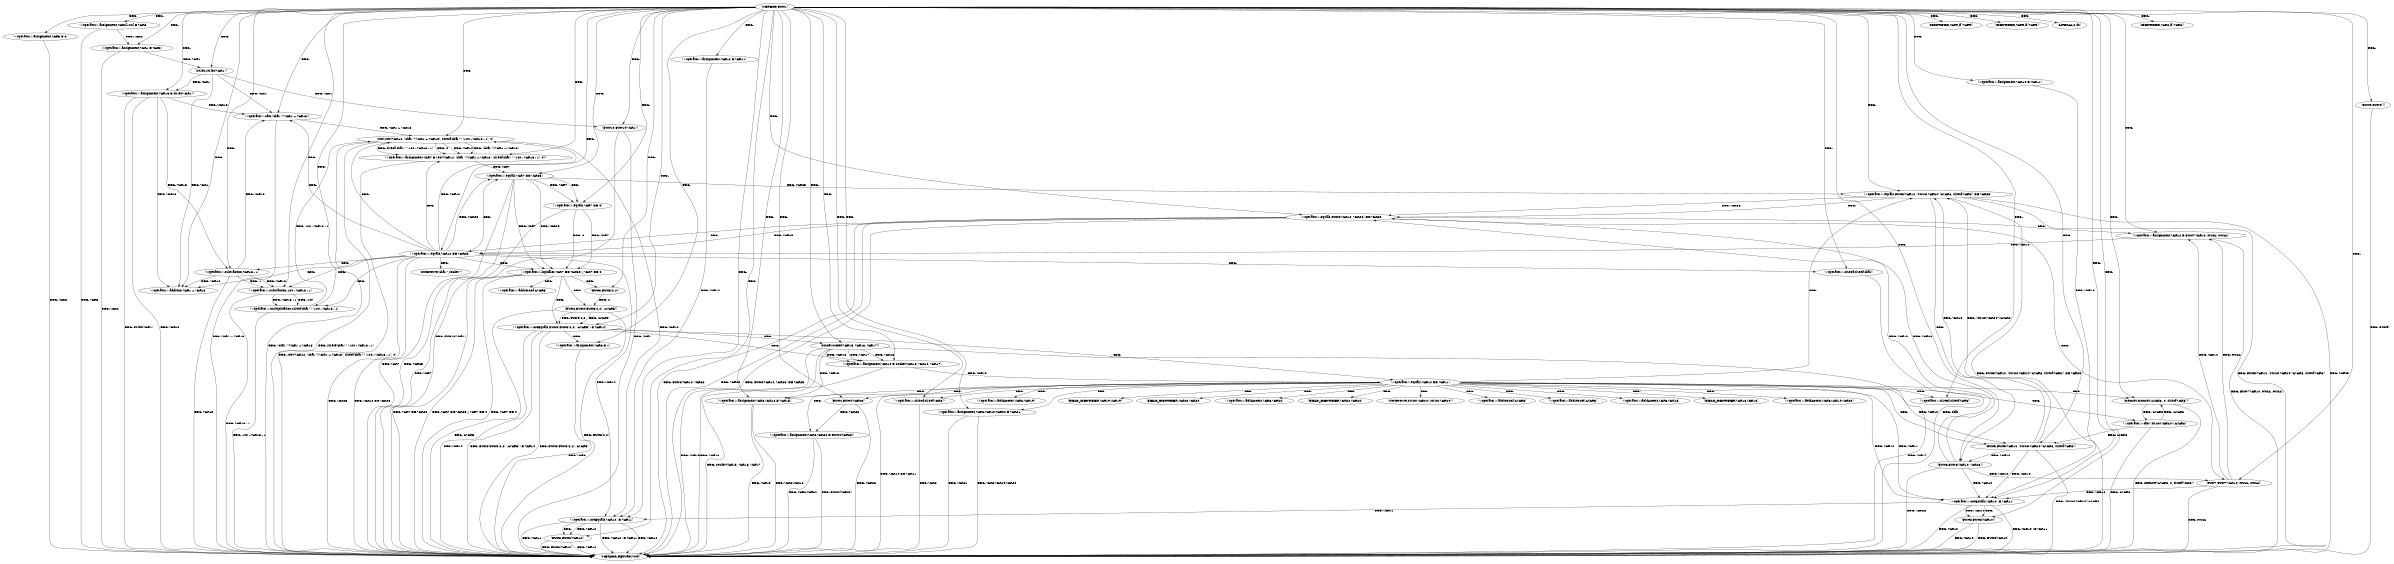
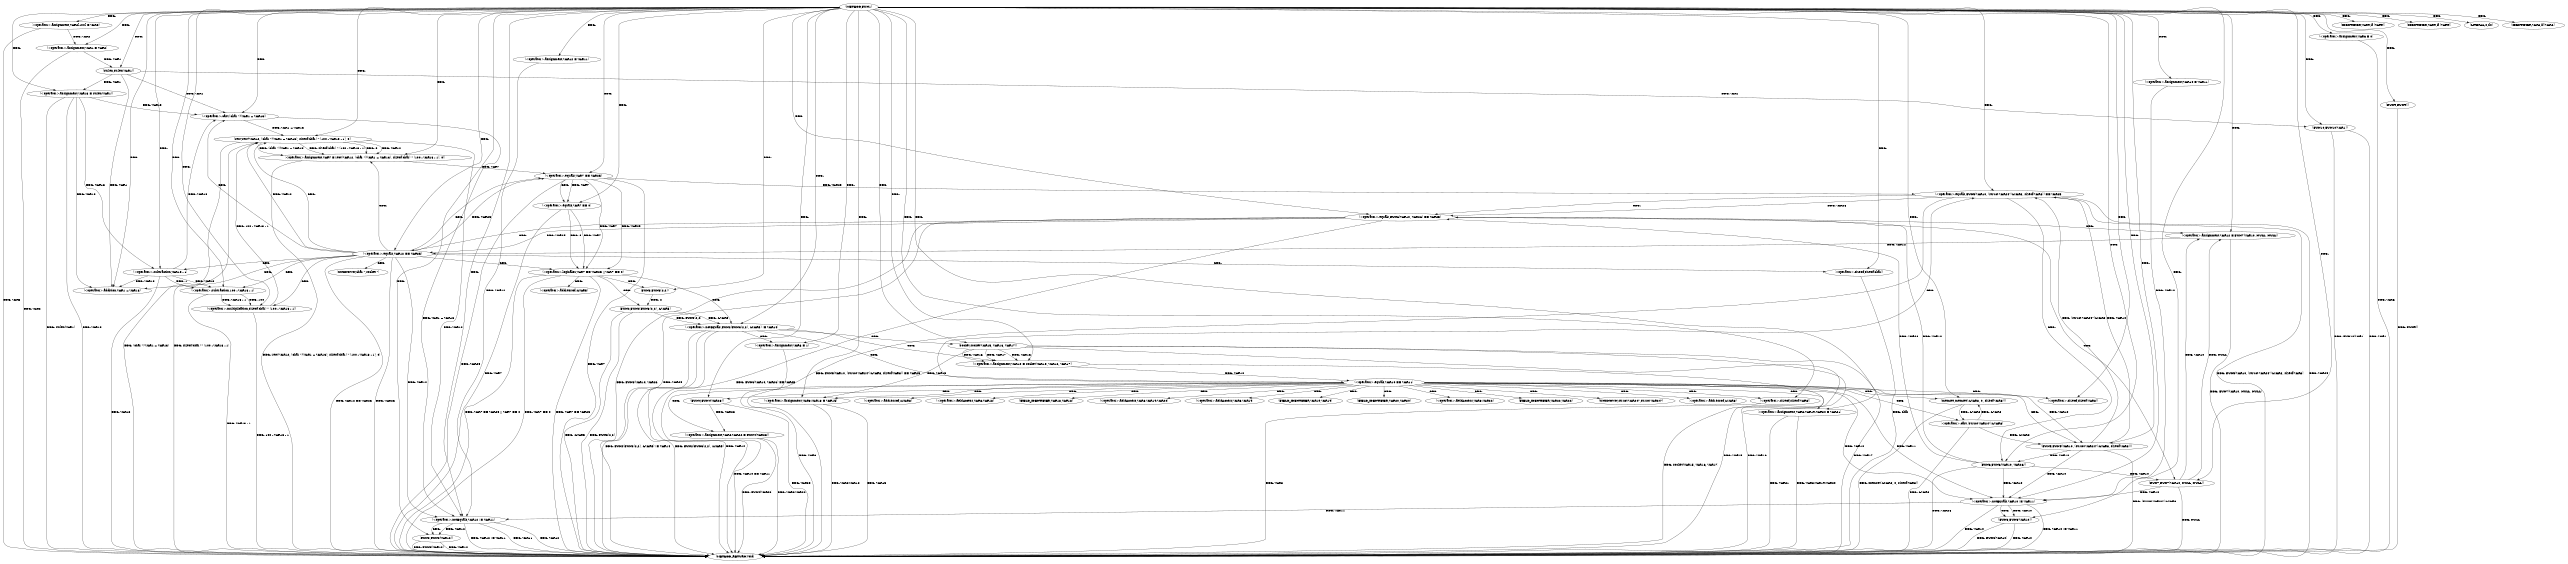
(216, 501) -> (461, 219)
